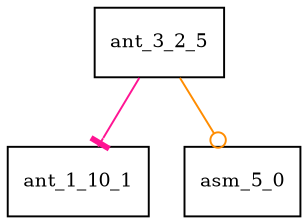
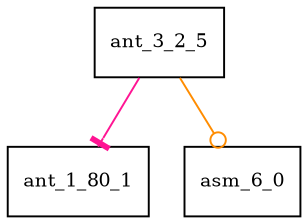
(78, 182) -> (78, 182)
(242, 182) -> (242, 182)
